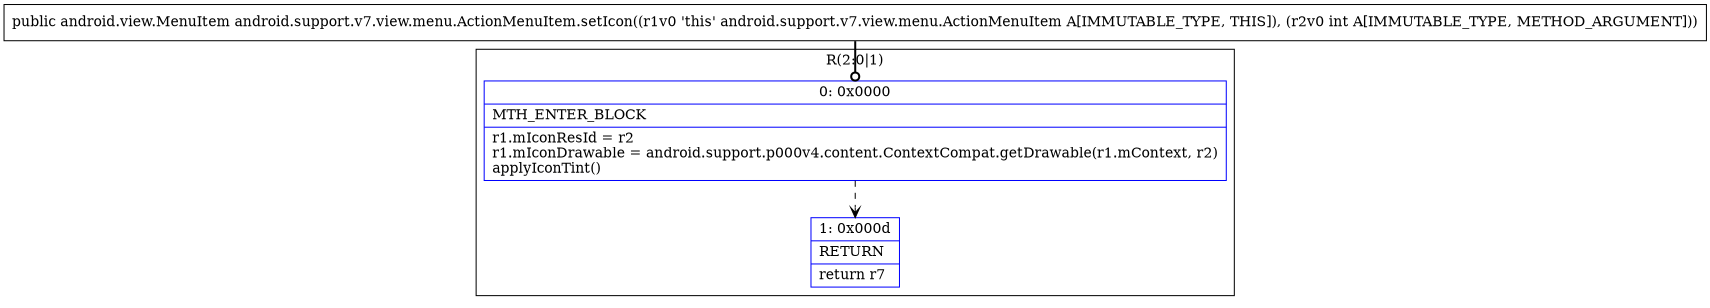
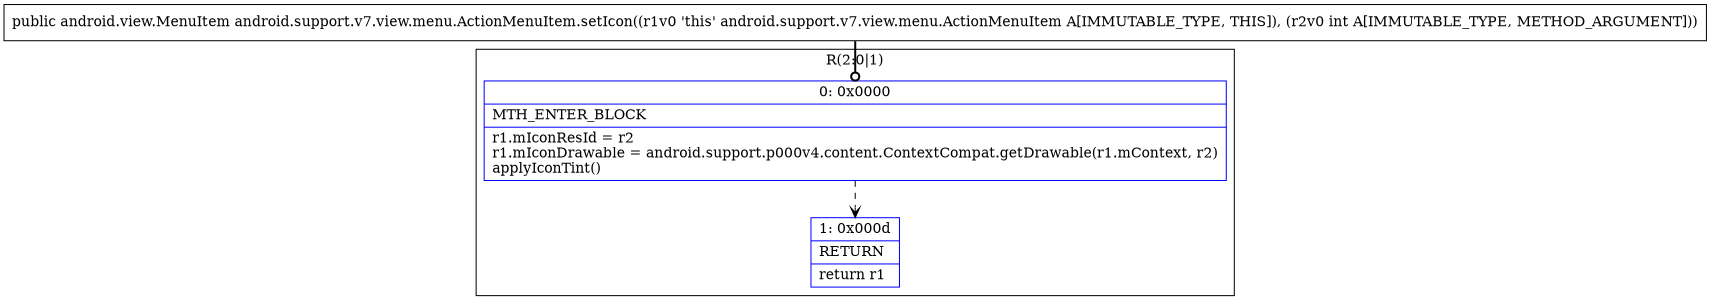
(853, 275) -> (853, 275)
